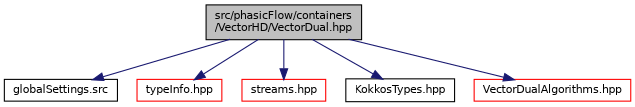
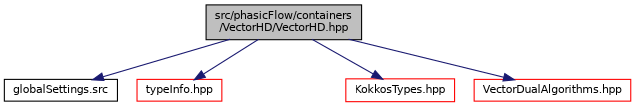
(284, 22) -> (284, 22)
(284, 90) -> none
(400, 90) -> (400, 90)
